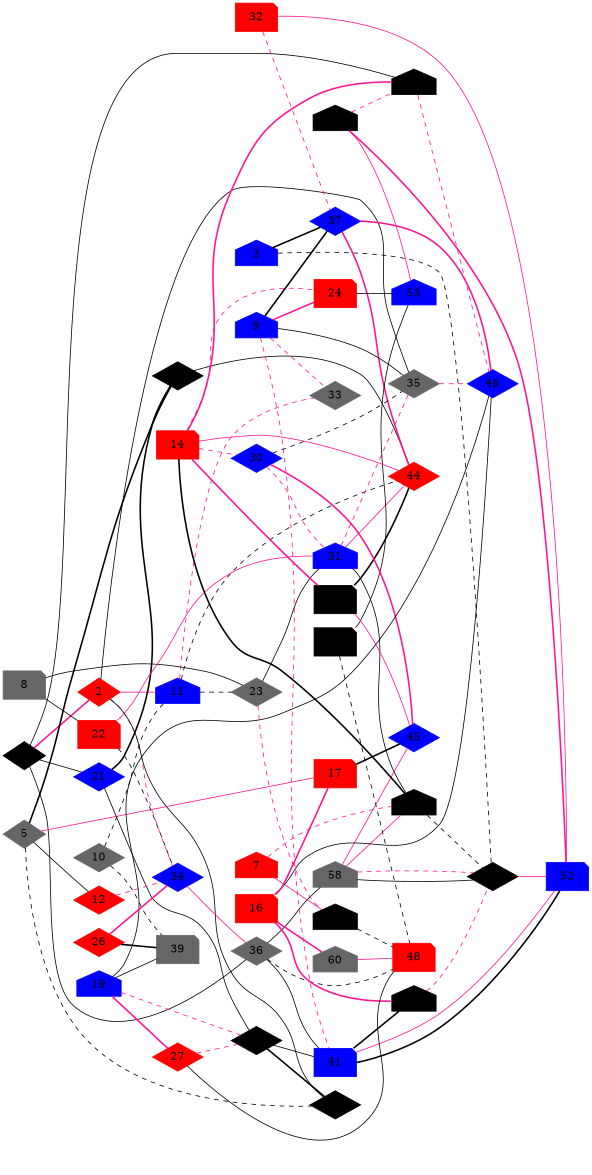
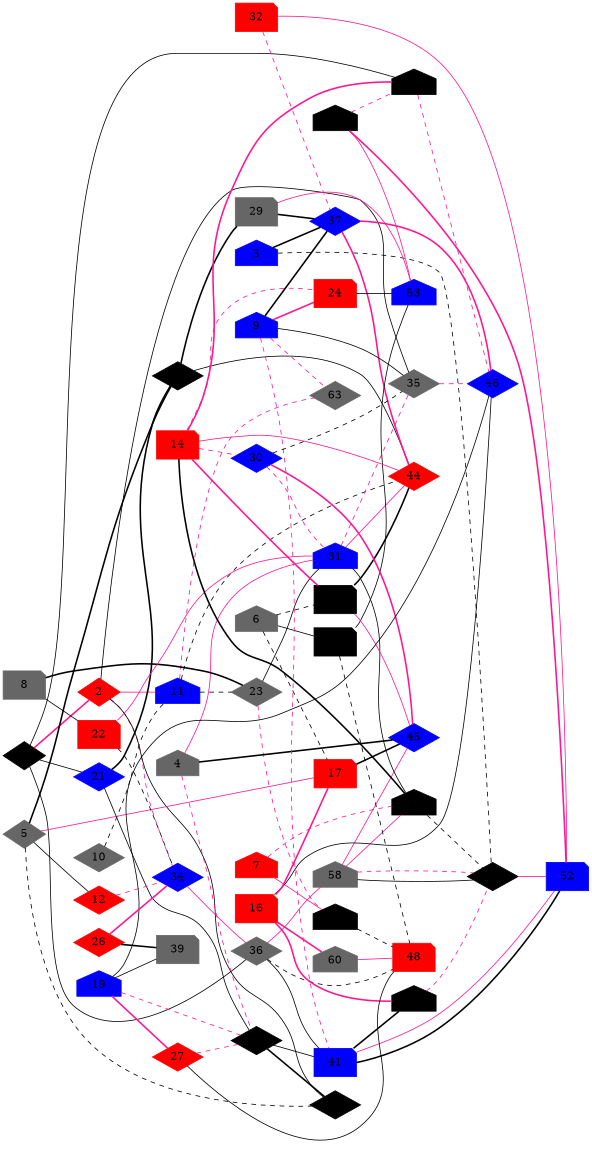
none -> (256, 212)
(335, 396) -> (335, 396)
none -> (256, 620)
(145, 664) -> (145, 664)
none -> (178, 764)
(130, 886) -> none
(294, 916) -> (294, 916)
